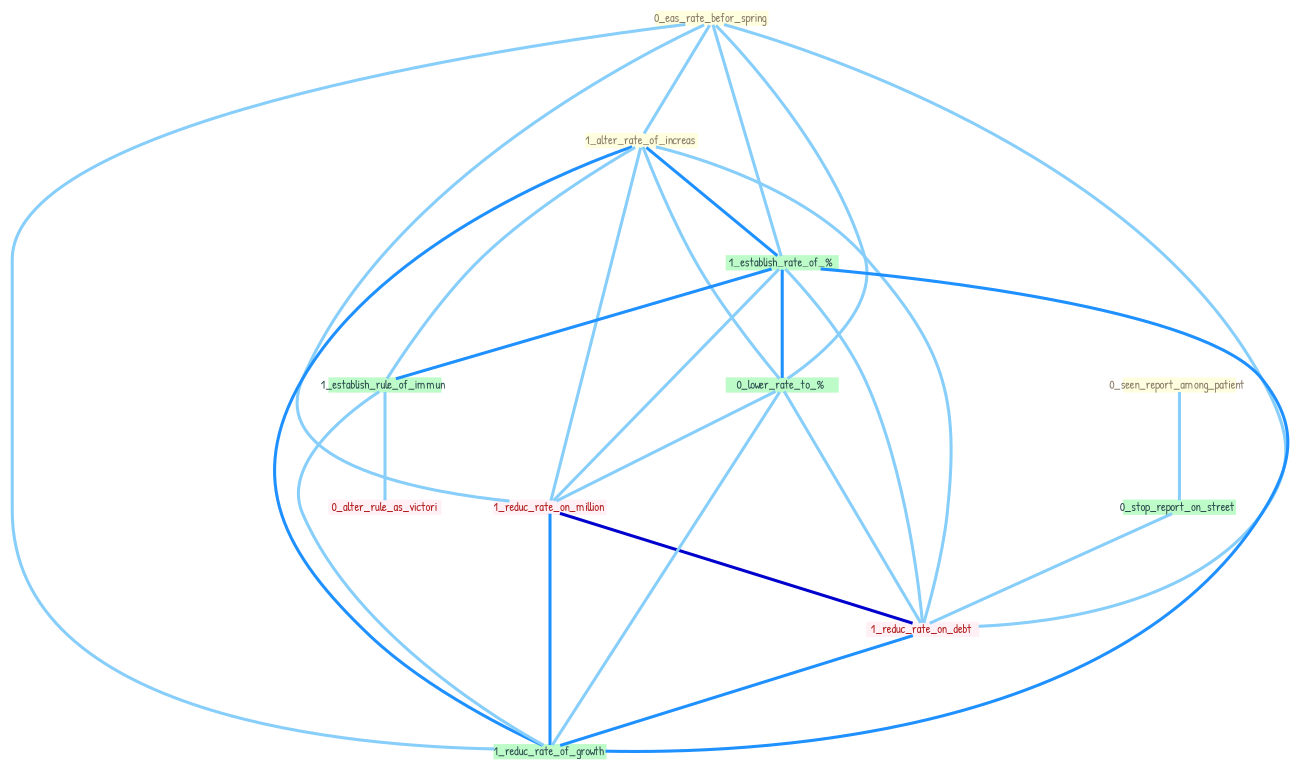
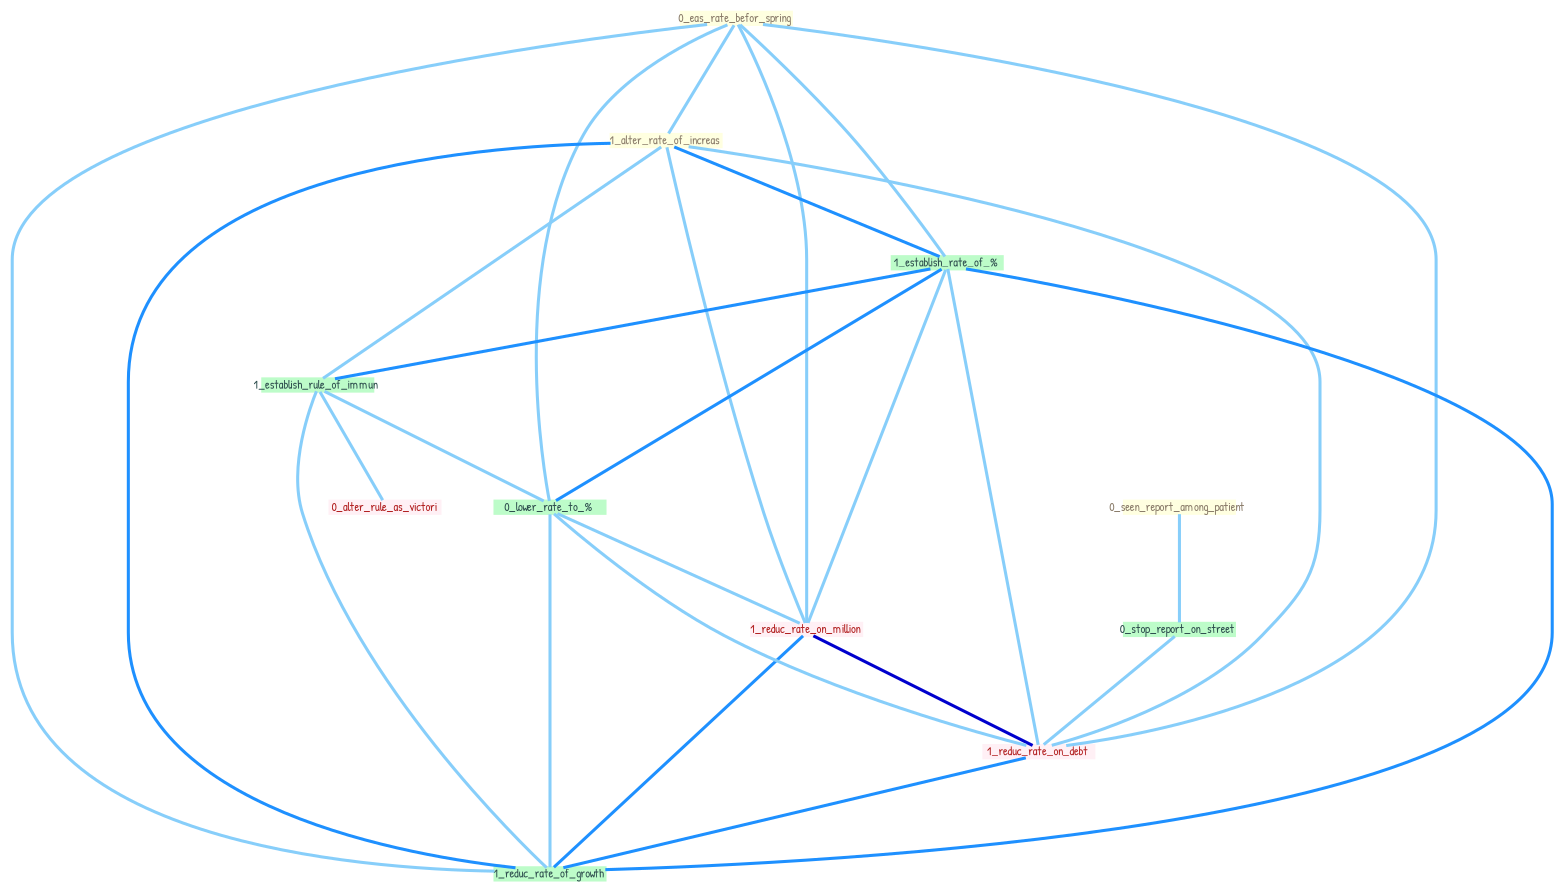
(700, 269) -> (434, 446)
